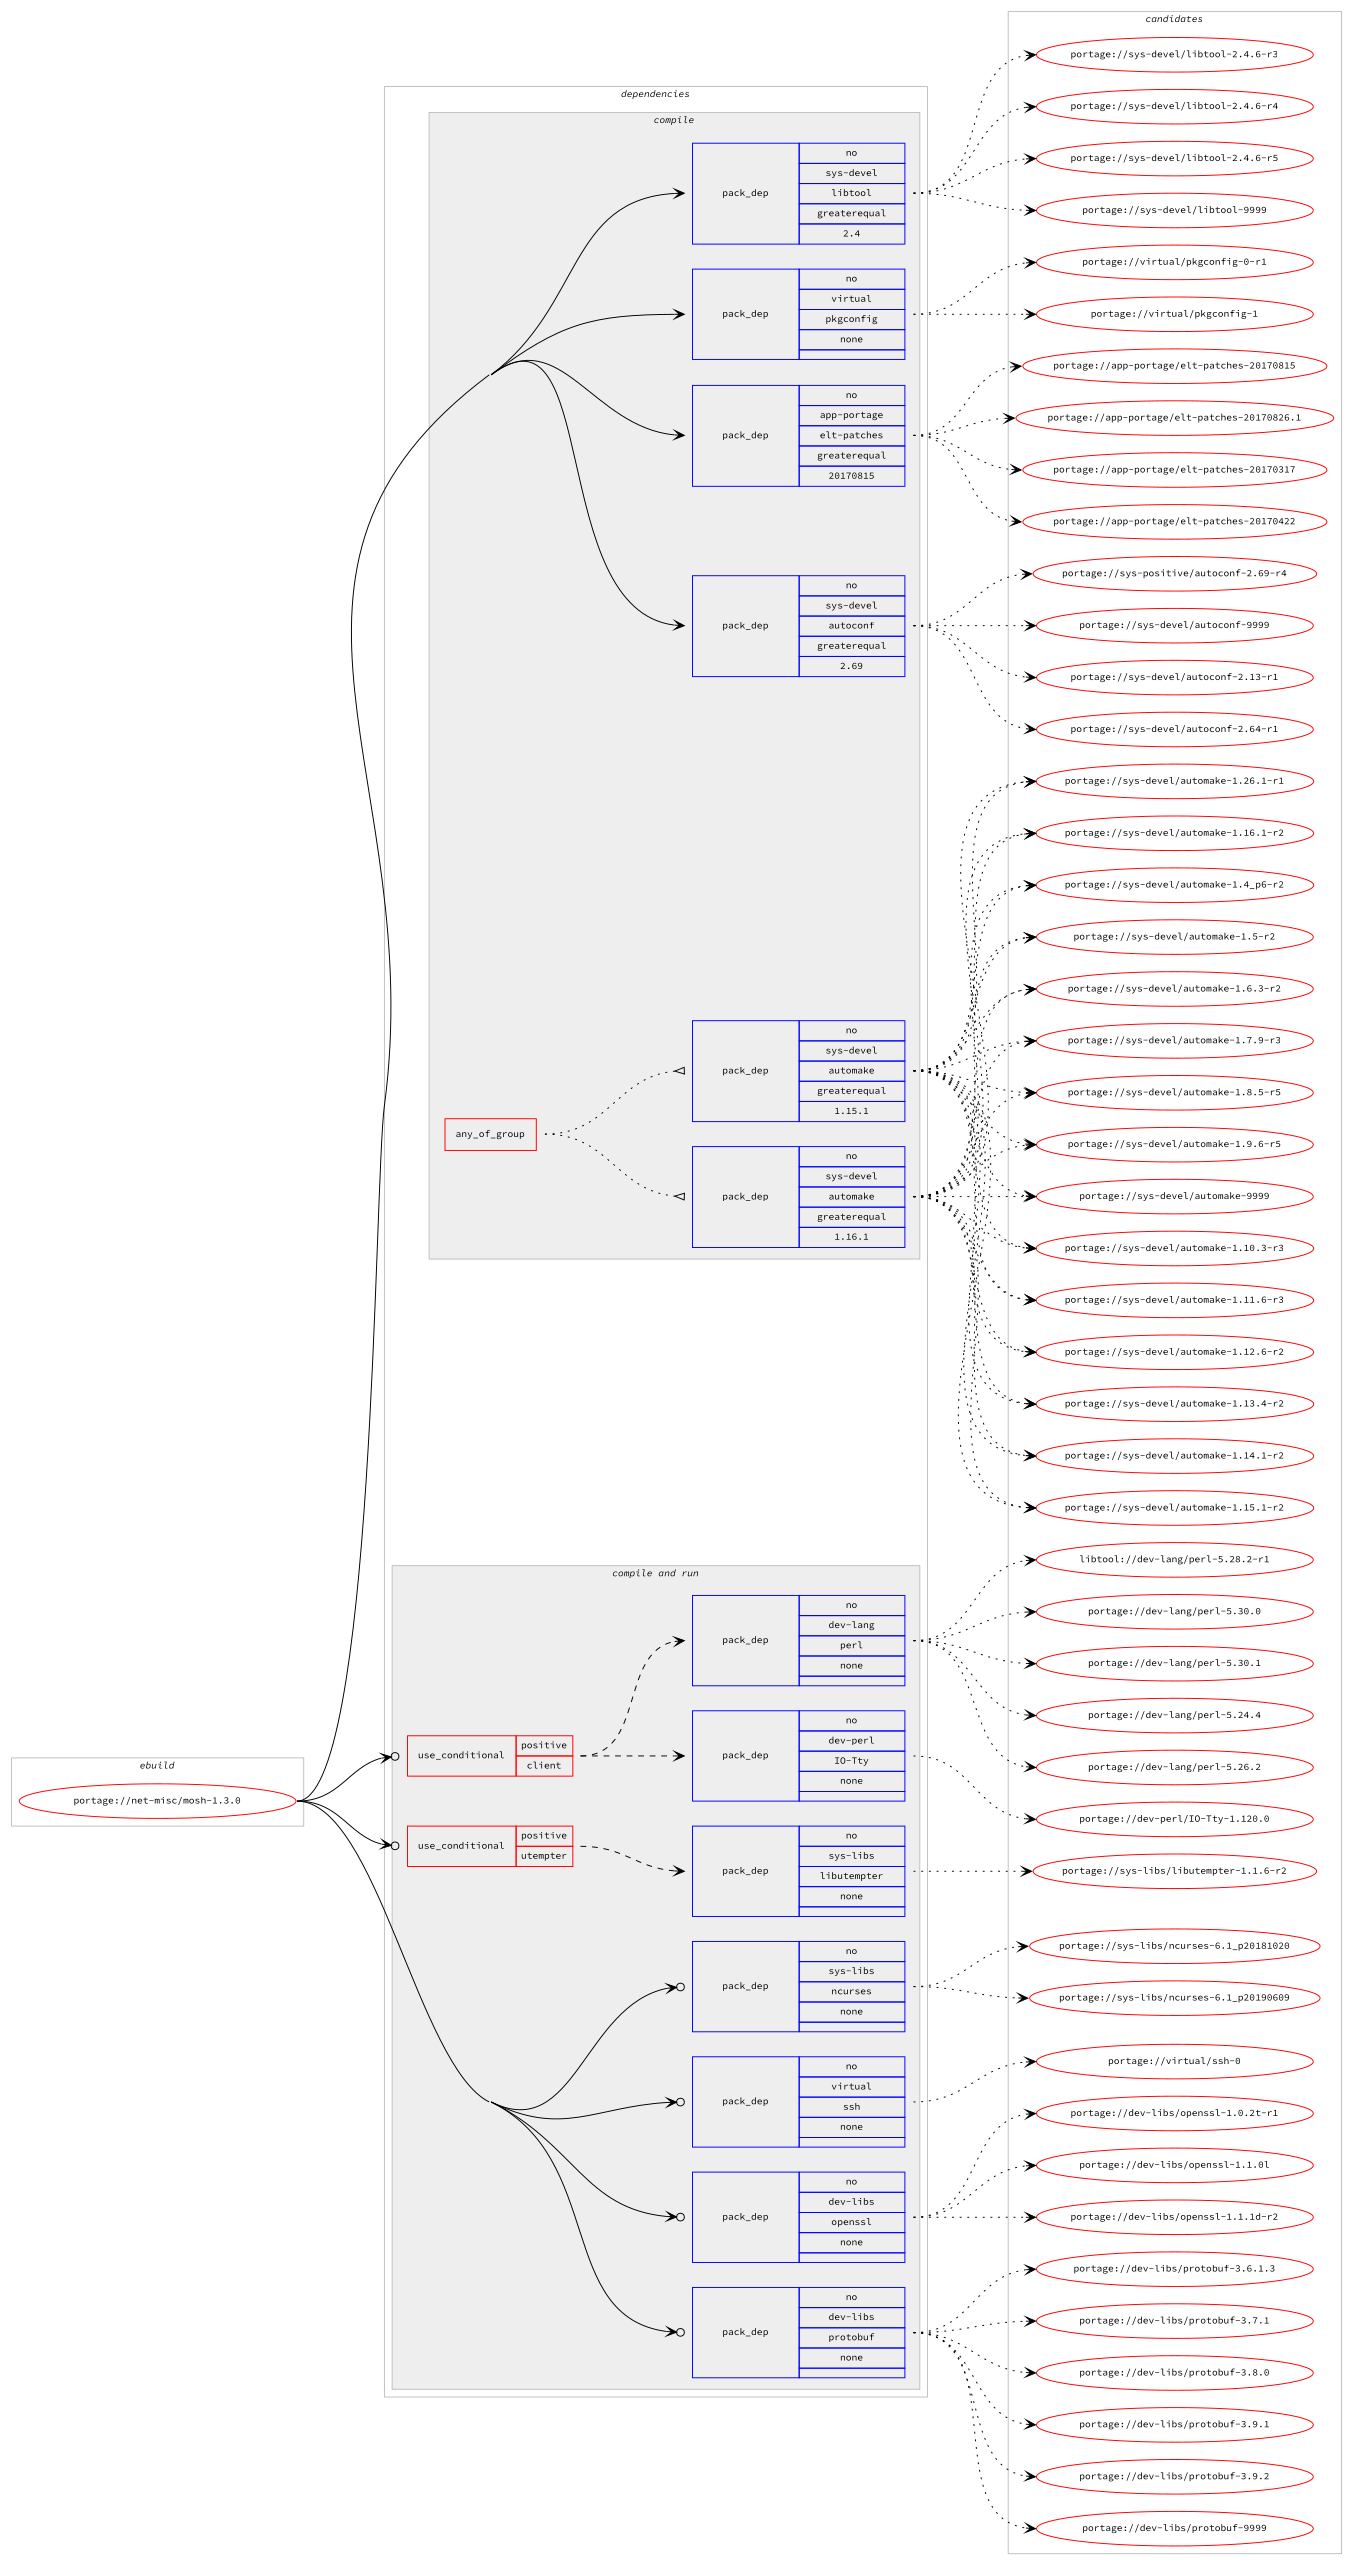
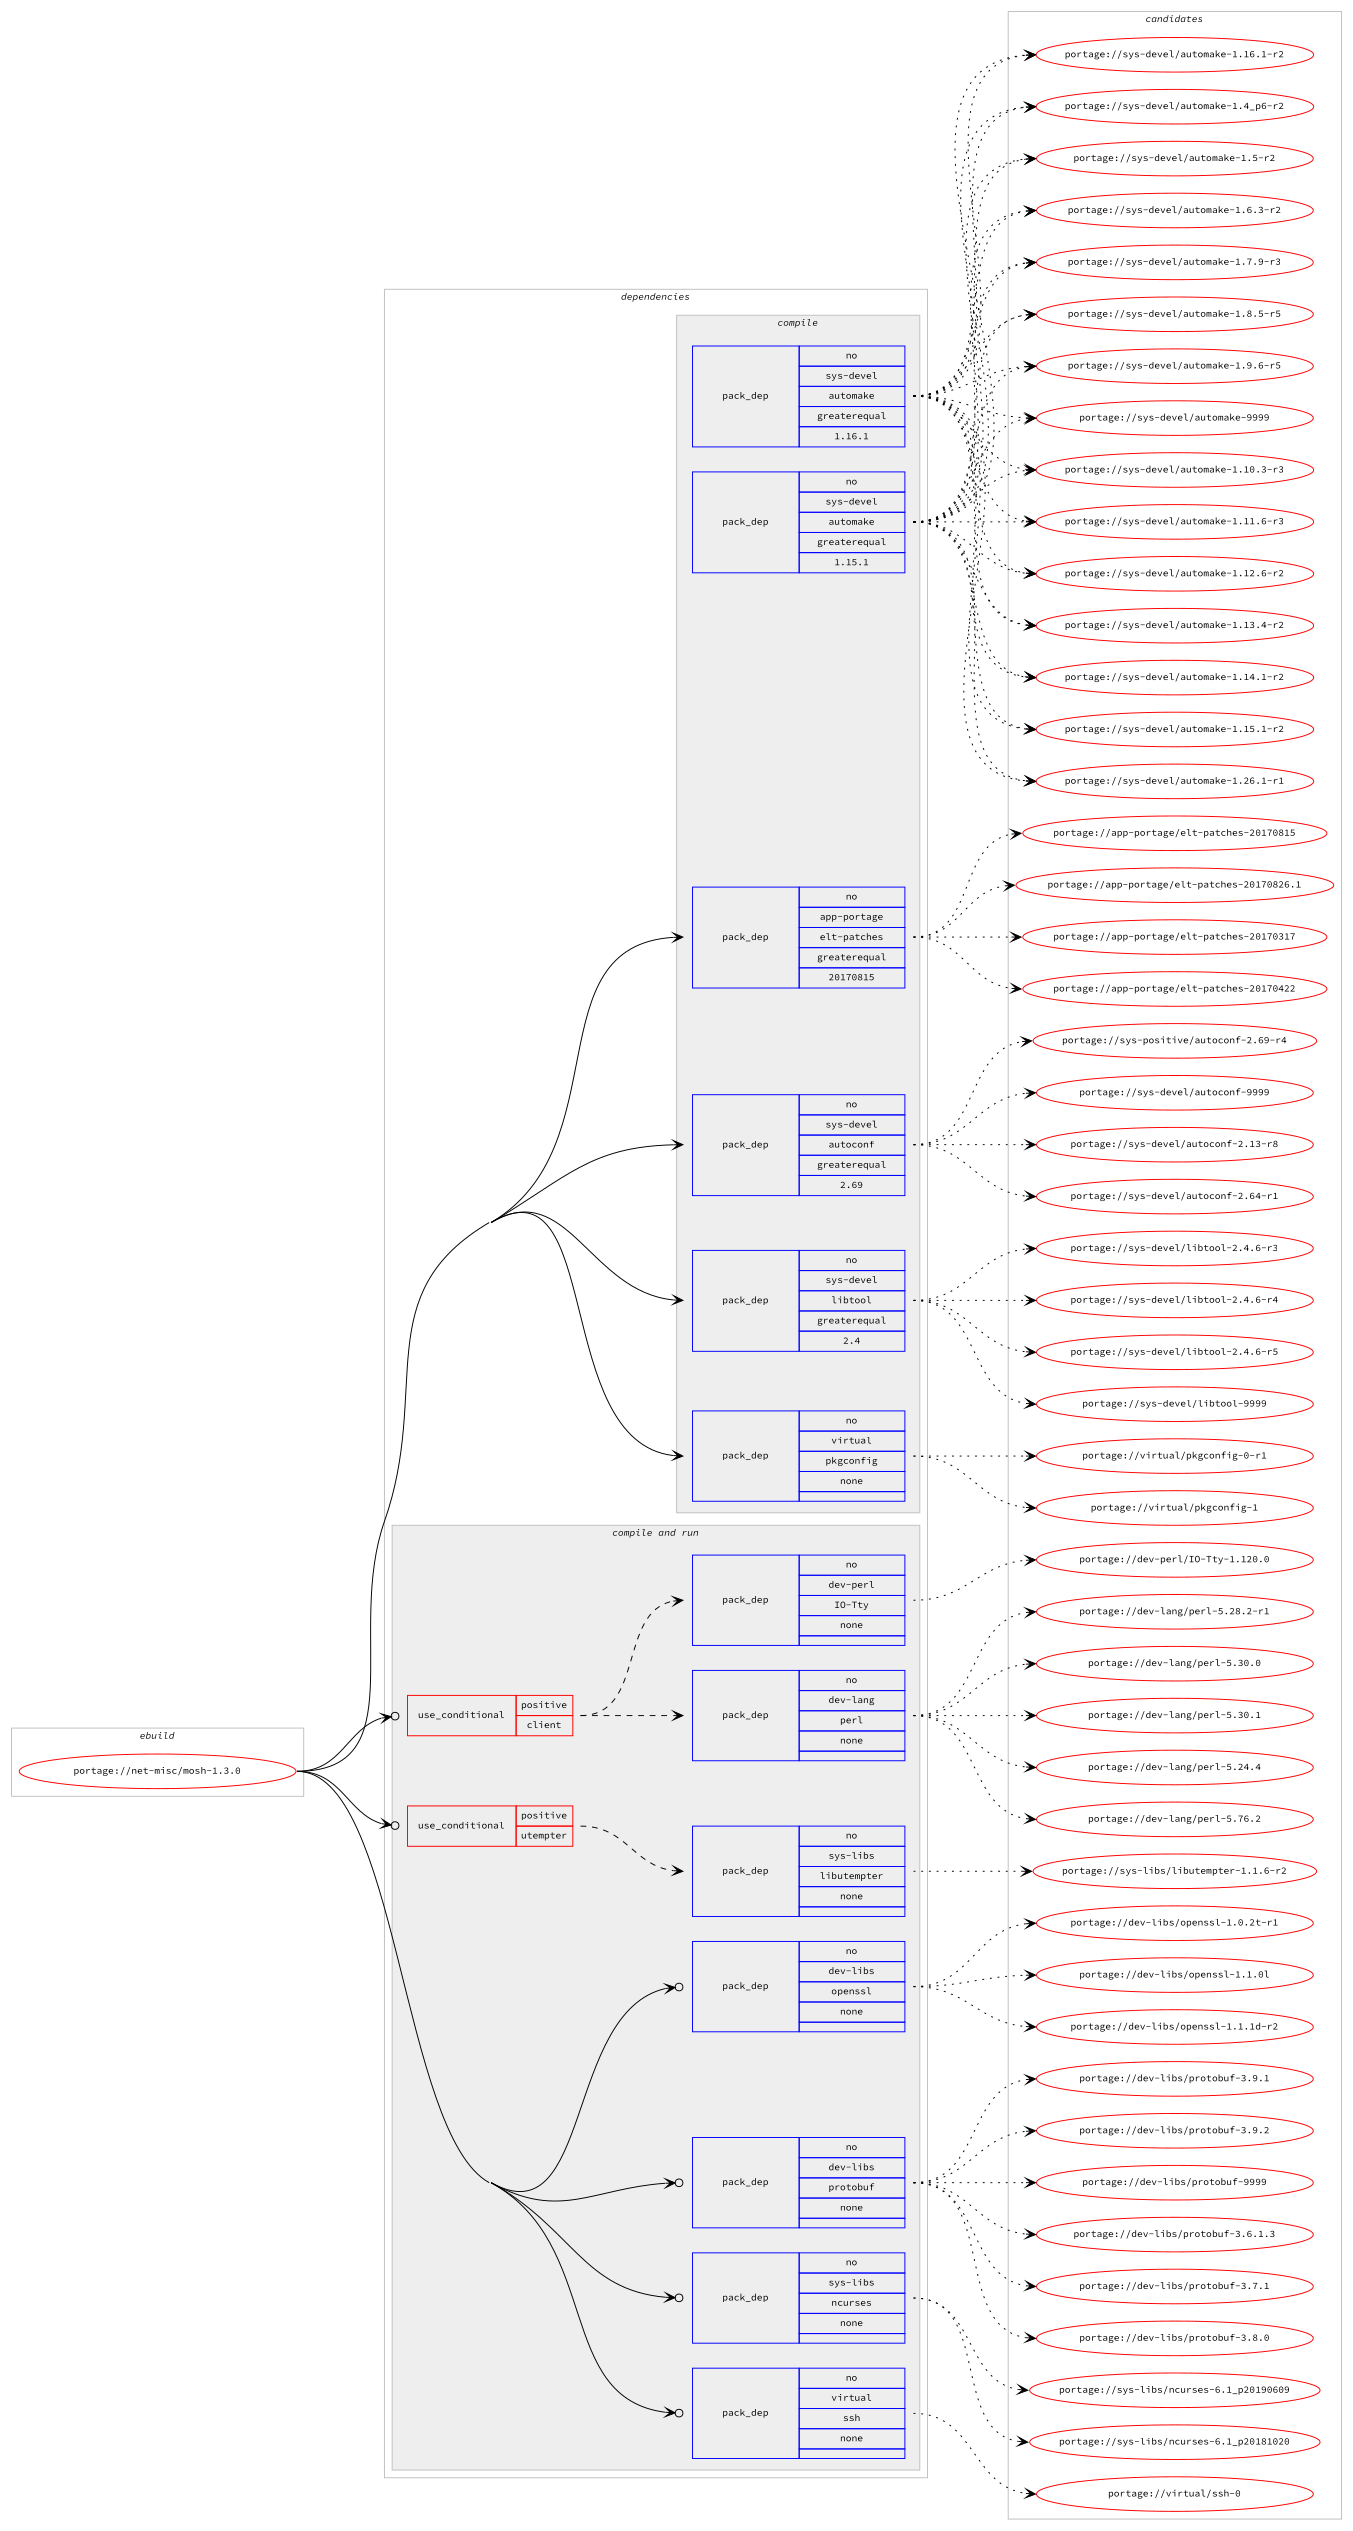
(1175, 678) -> (1175, 1145)
(490, 1134) -> none
(1175, 1560) -> (1175, 1612)
(1175, 1767) -> (1175, 1819)
